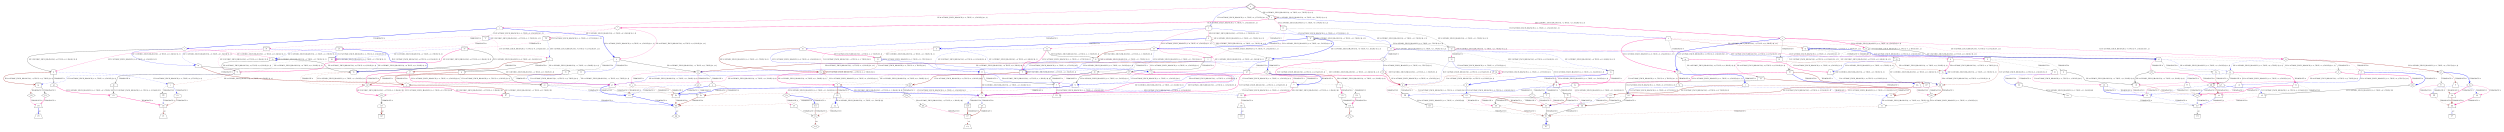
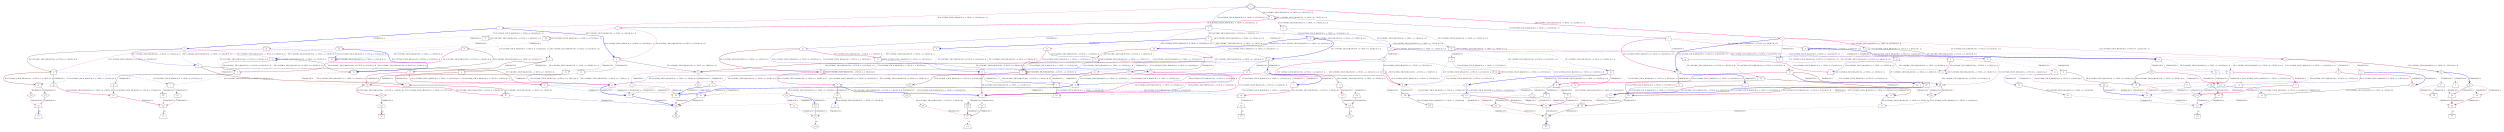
none -> (1753, 88)
